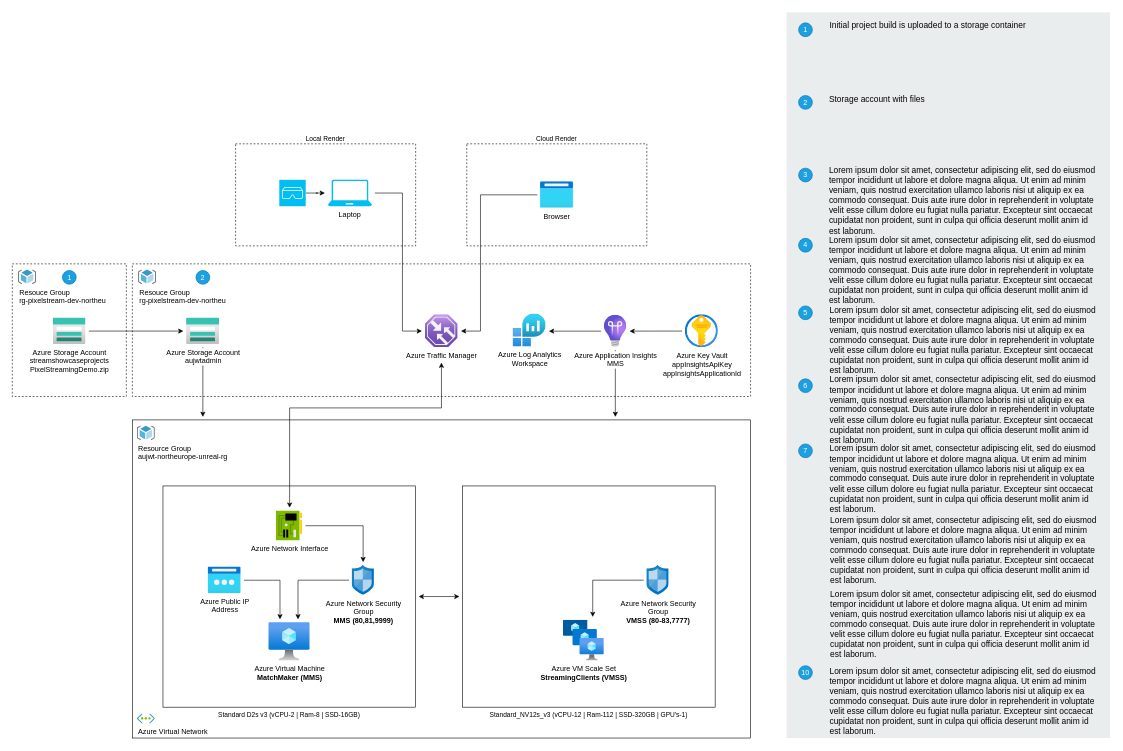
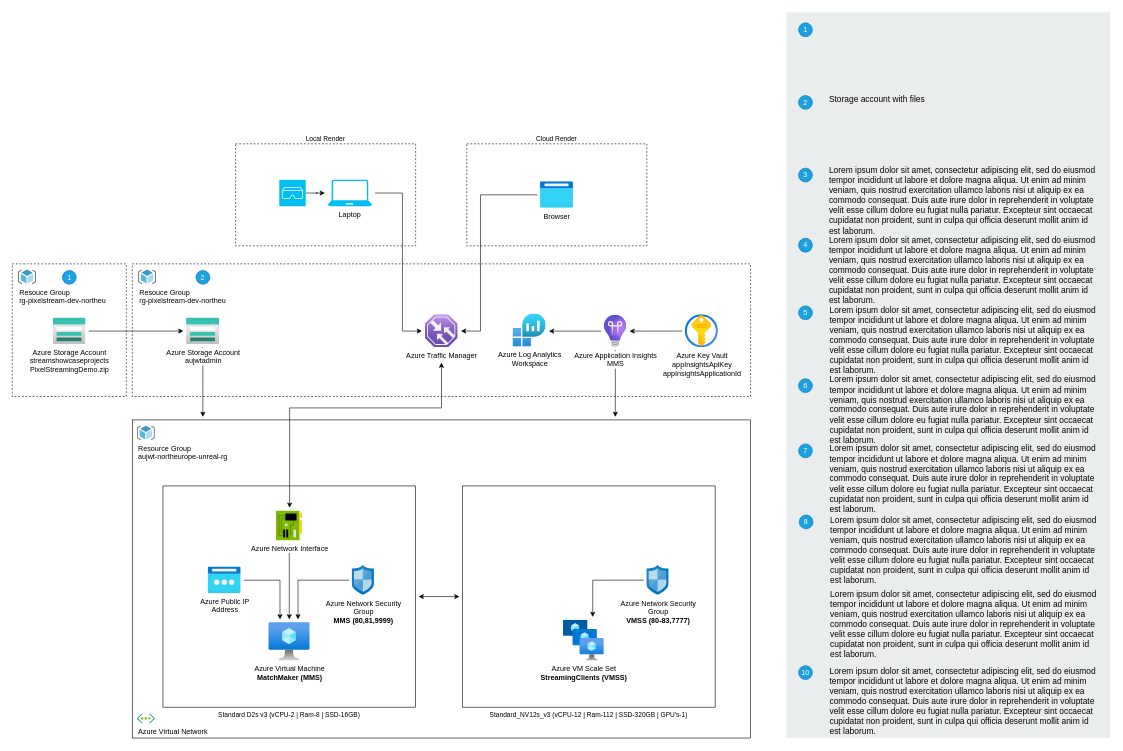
(963, 54) -> none
none -> (806, 522)
(362, 525) -> (289, 613)
